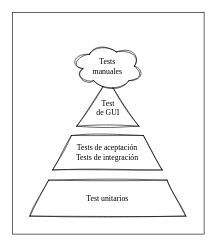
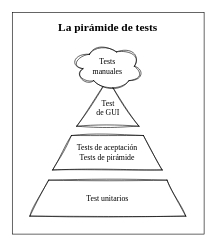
none -> (108, 27)
(107, 153) -> (107, 153)
